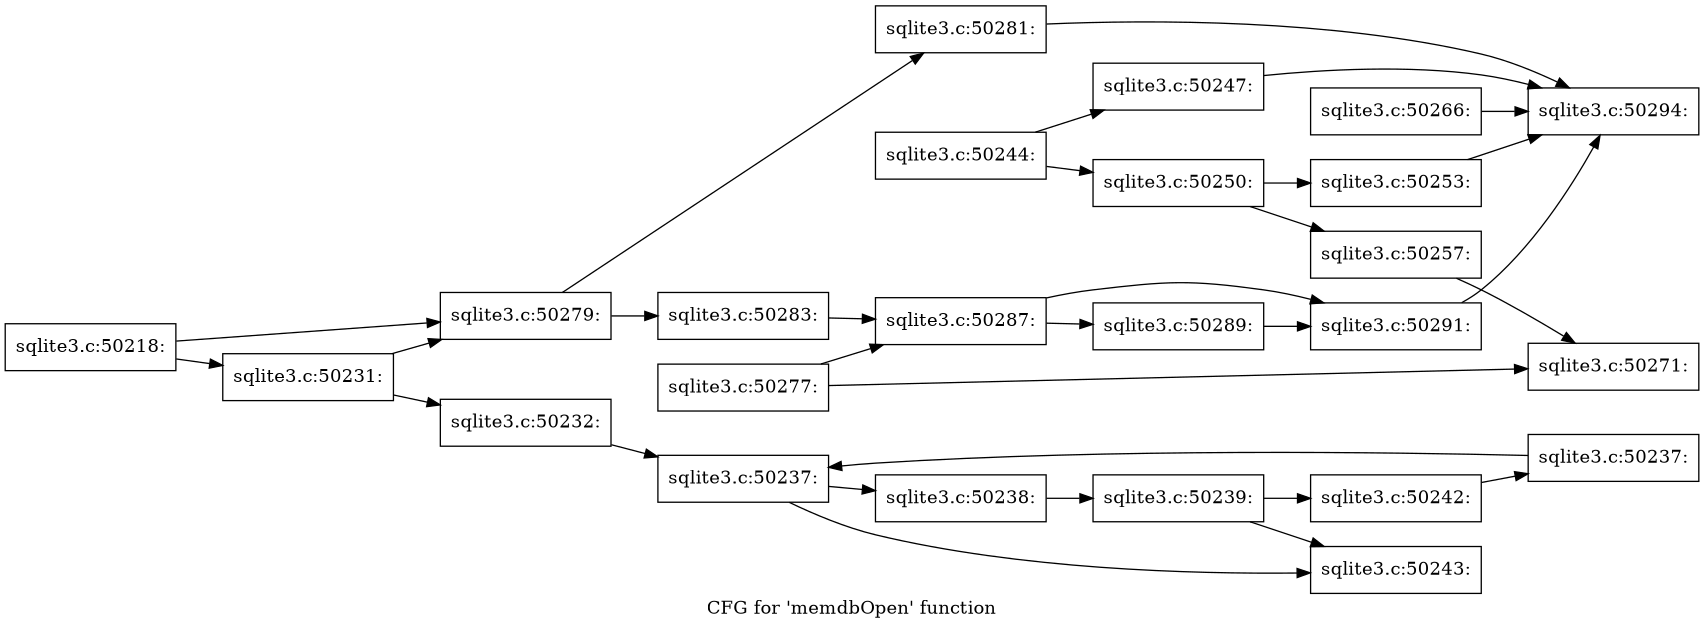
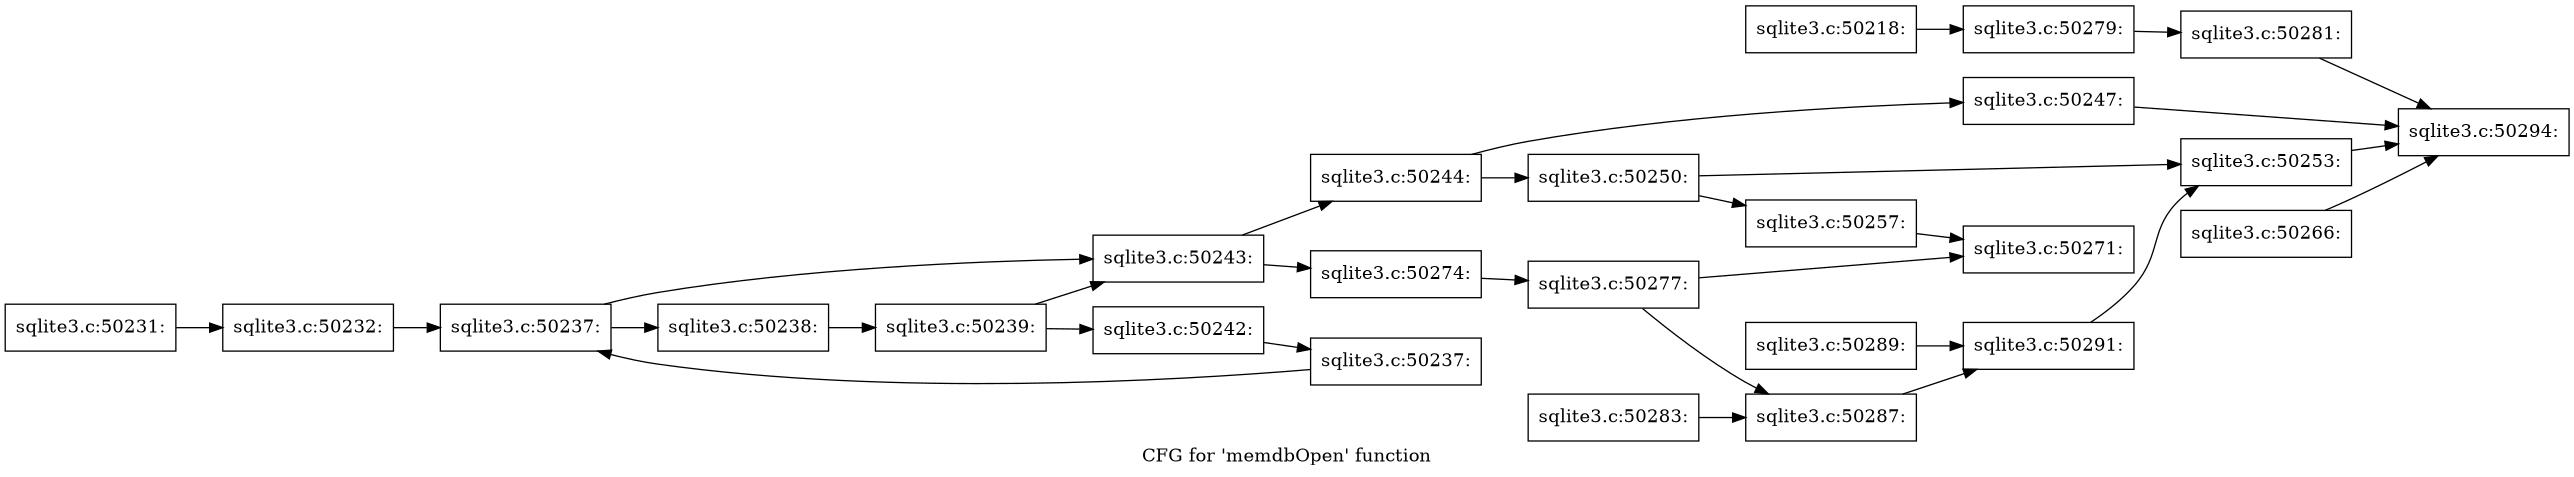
none -> (1281, 221)
(1537, 233) -> (2148, 264)
none -> (1396, 274)
(628, 316) -> none
(1063, 324) -> none
(410, 348) -> none
(193, 361) -> none
